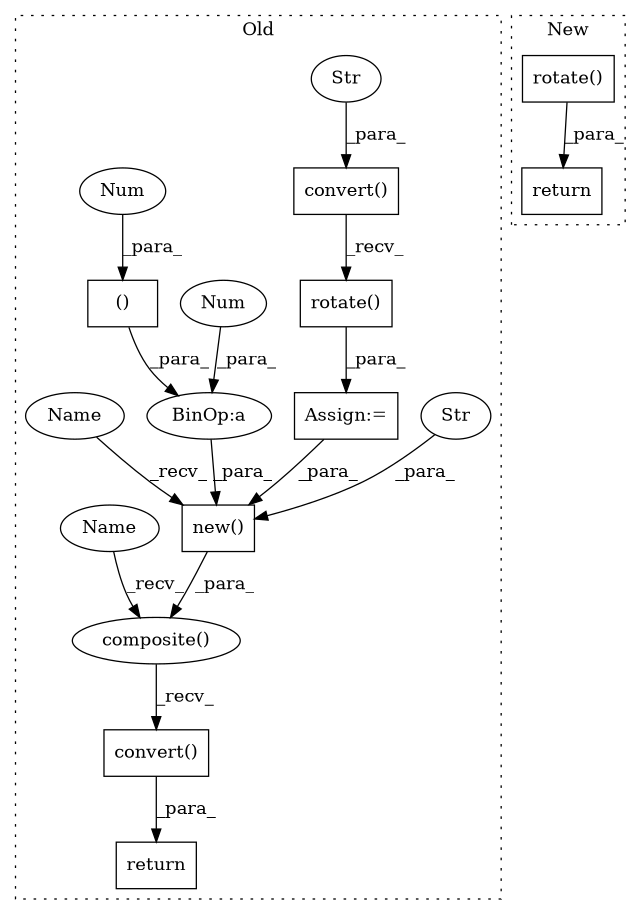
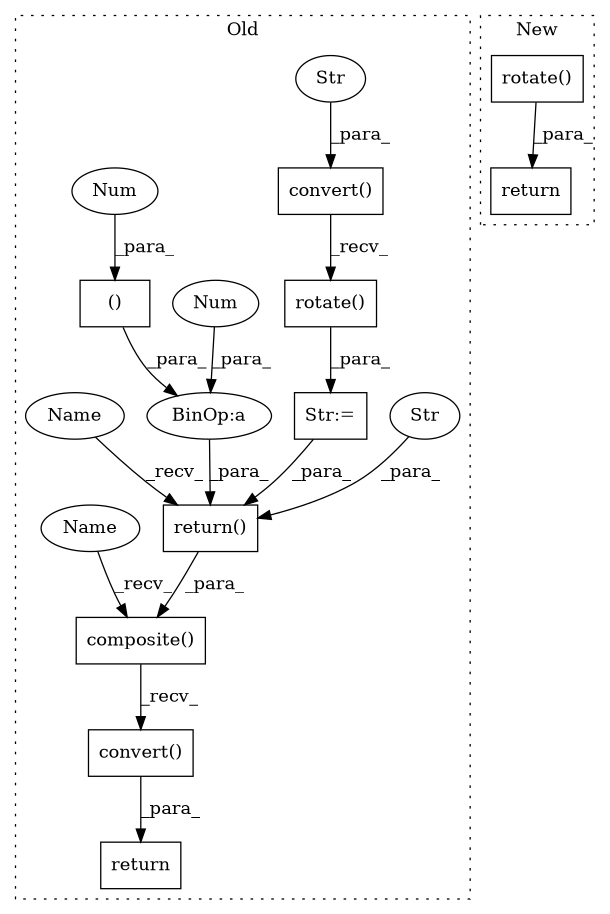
(346, 416) -> (331, 416)
(218, 528) -> (211, 528)
(156, 641) -> (141, 641)
